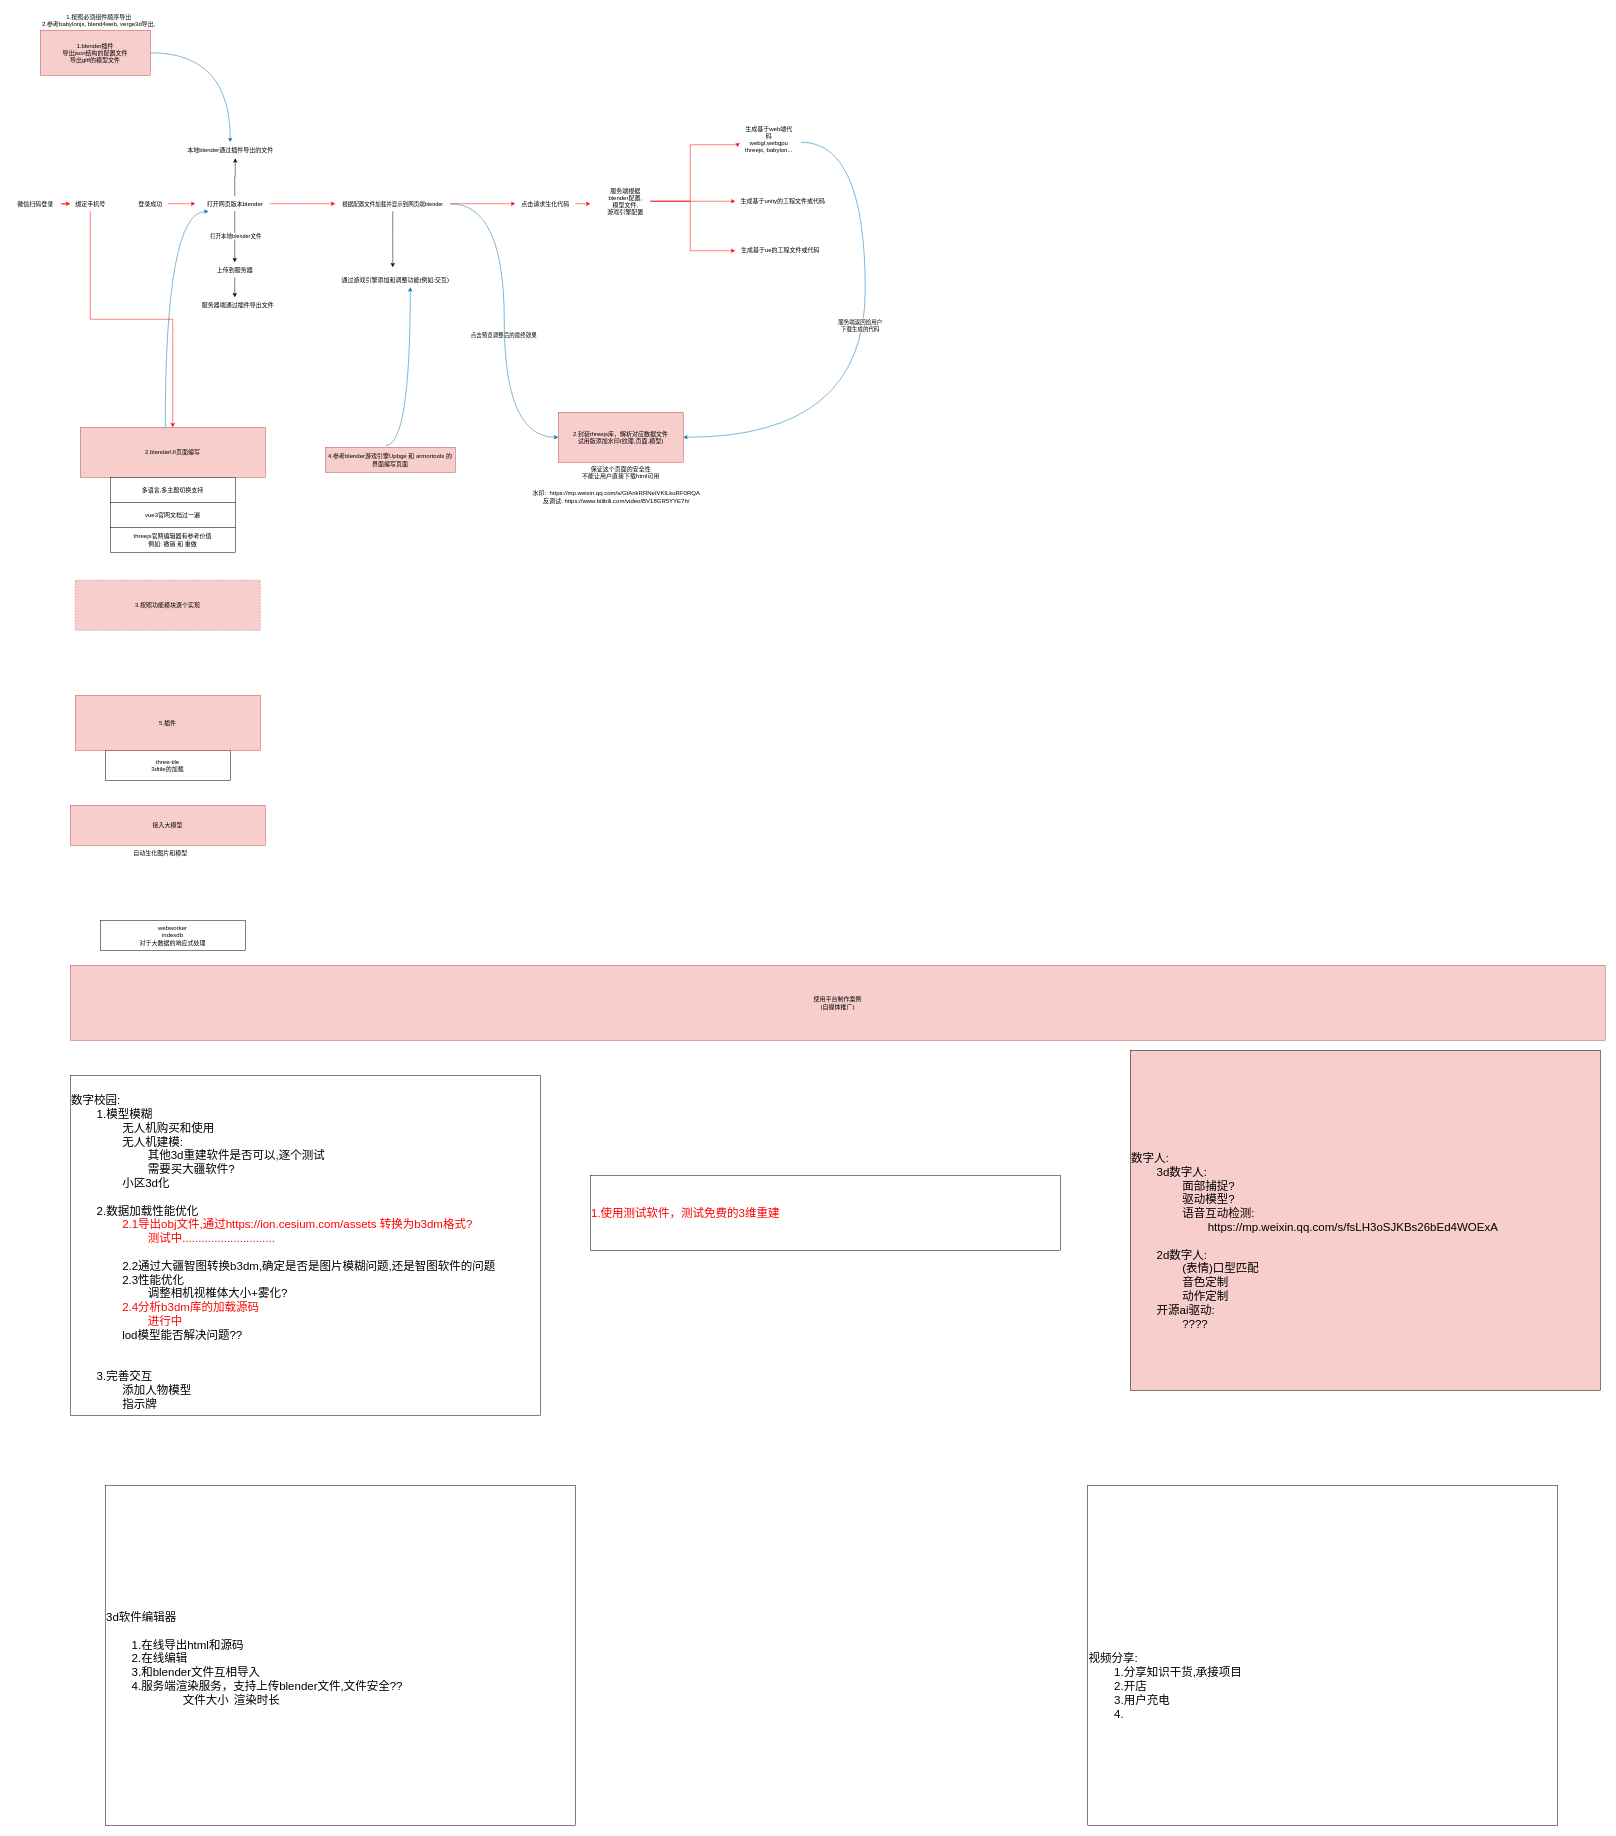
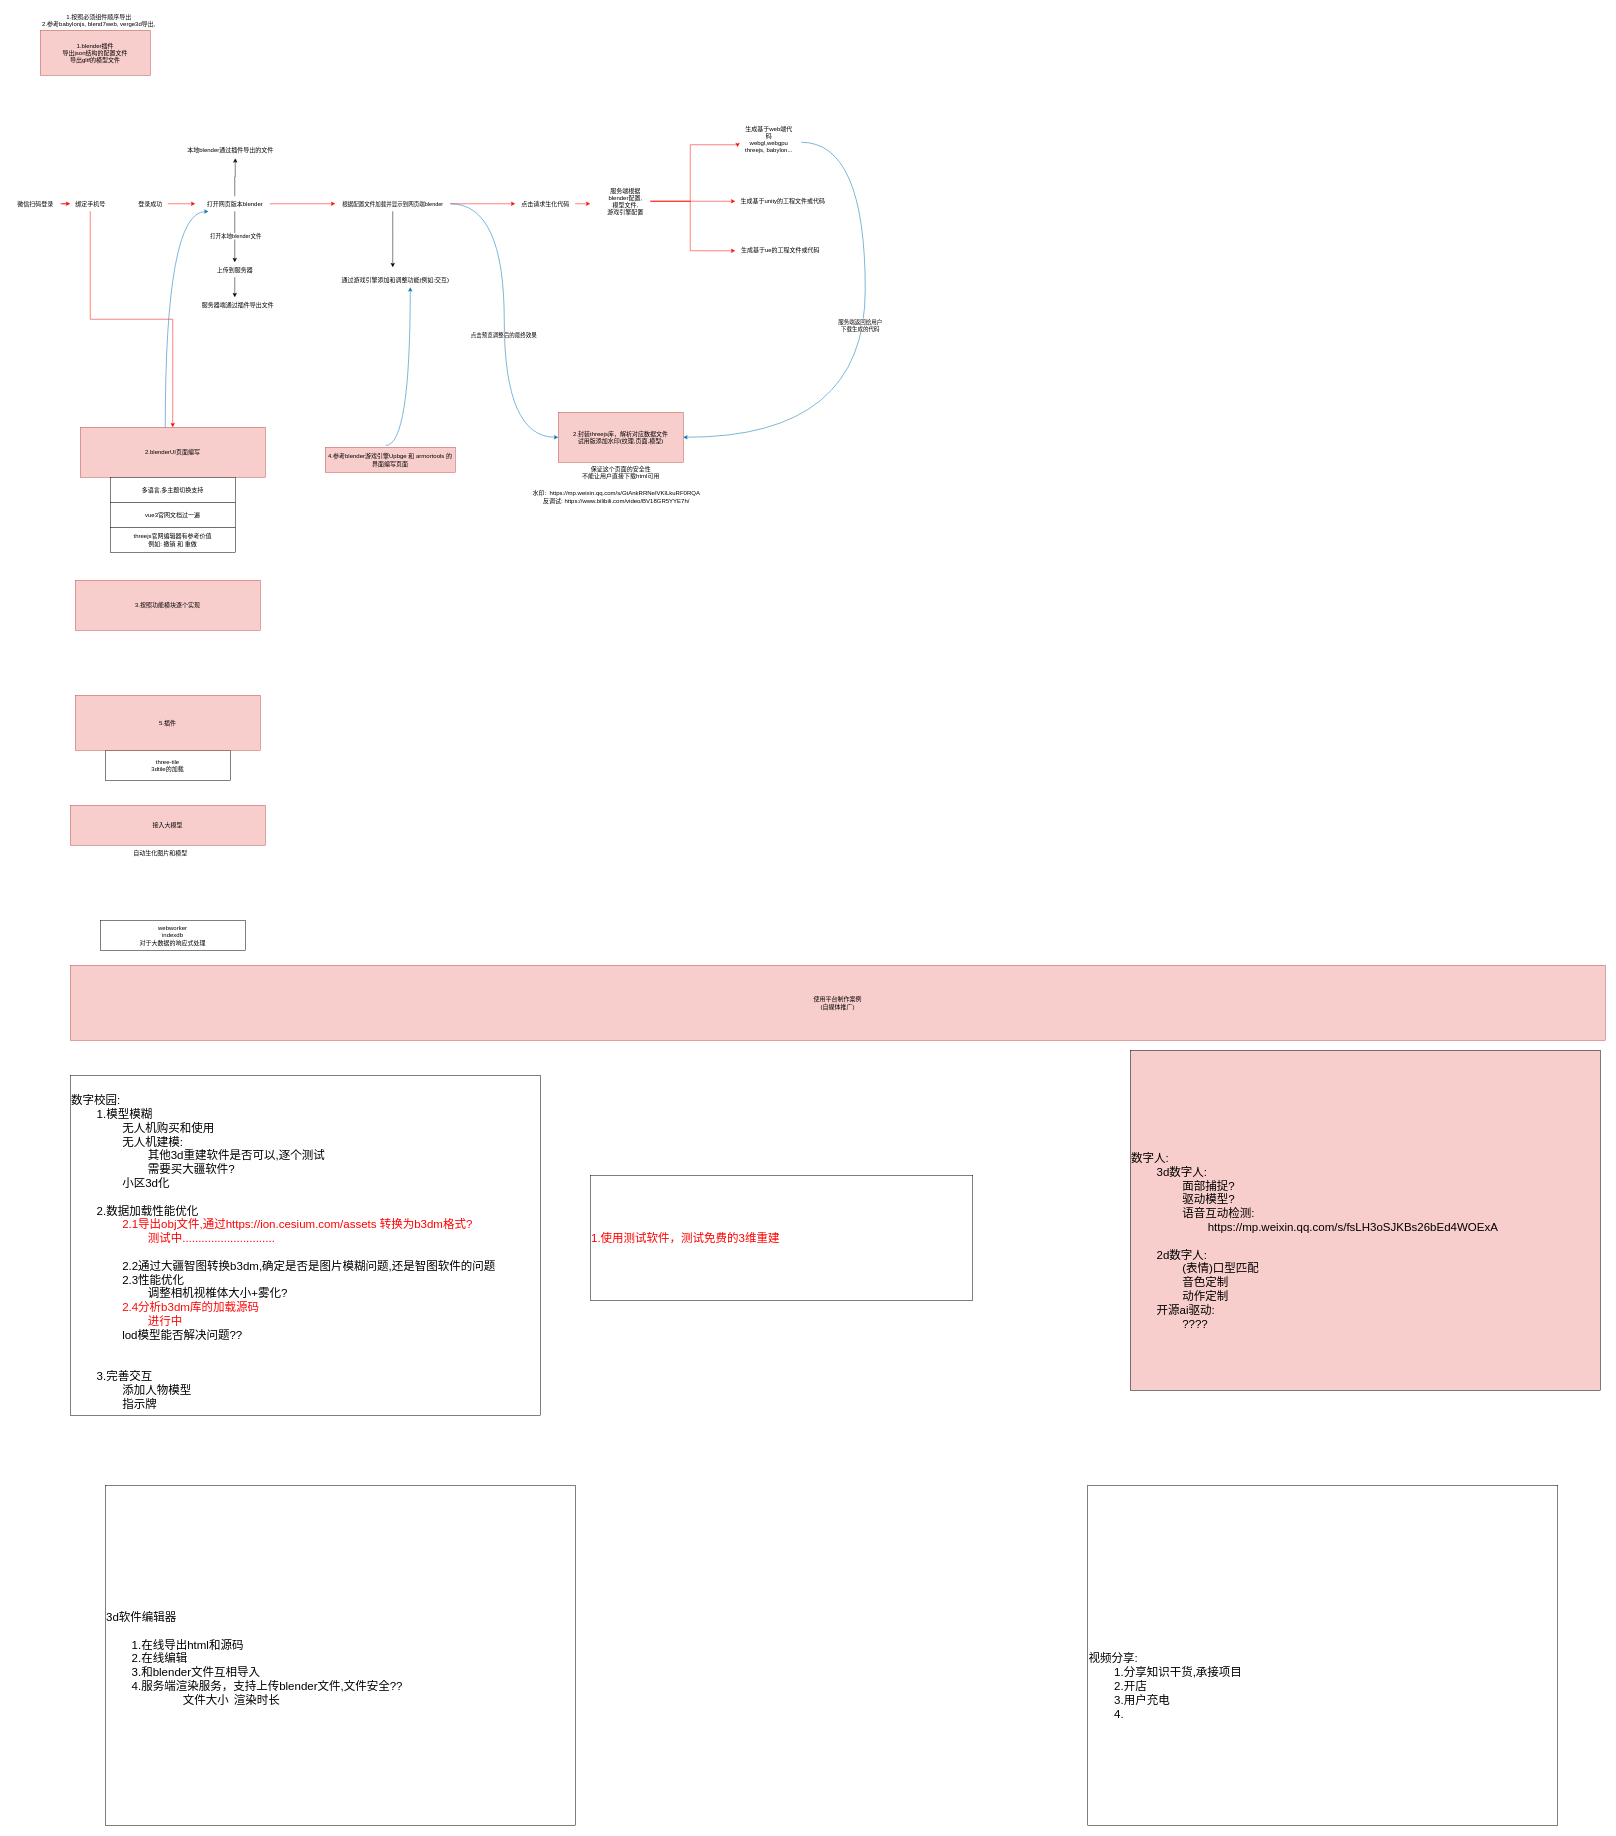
(99, 20) -> (99, 20)
(230, 137) -> none
(168, 605) -> (168, 605)
(825, 1213) -> (782, 1238)
